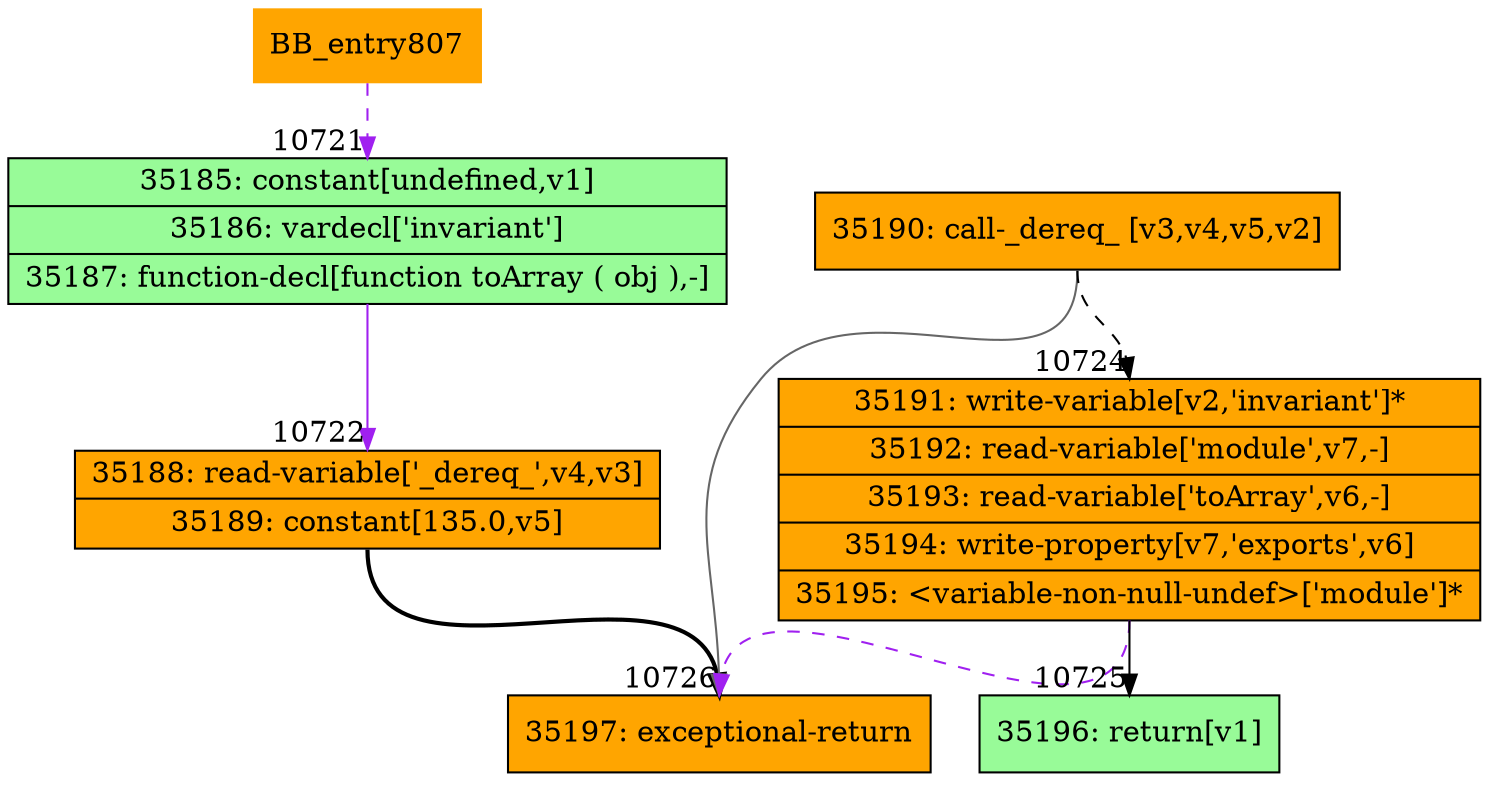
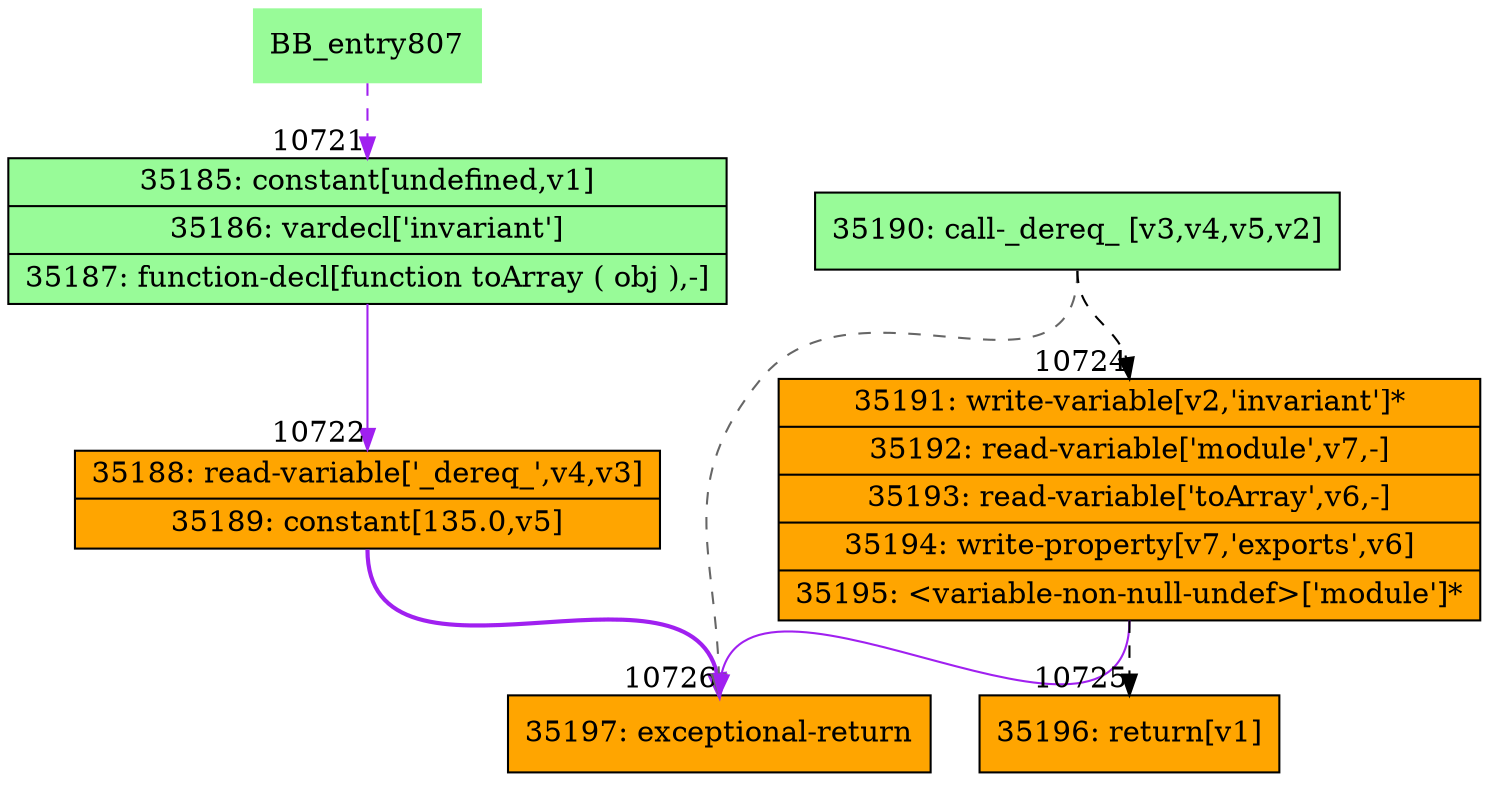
(367, 46) -> (367, 46)
(1077, 231) -> (1077, 231)
(785, 360) -> (785, 360)
(533, 623) -> (533, 623)
(1129, 659) -> (1129, 659)
(935, 661) -> (935, 661)
(1129, 734) -> (1129, 734)
